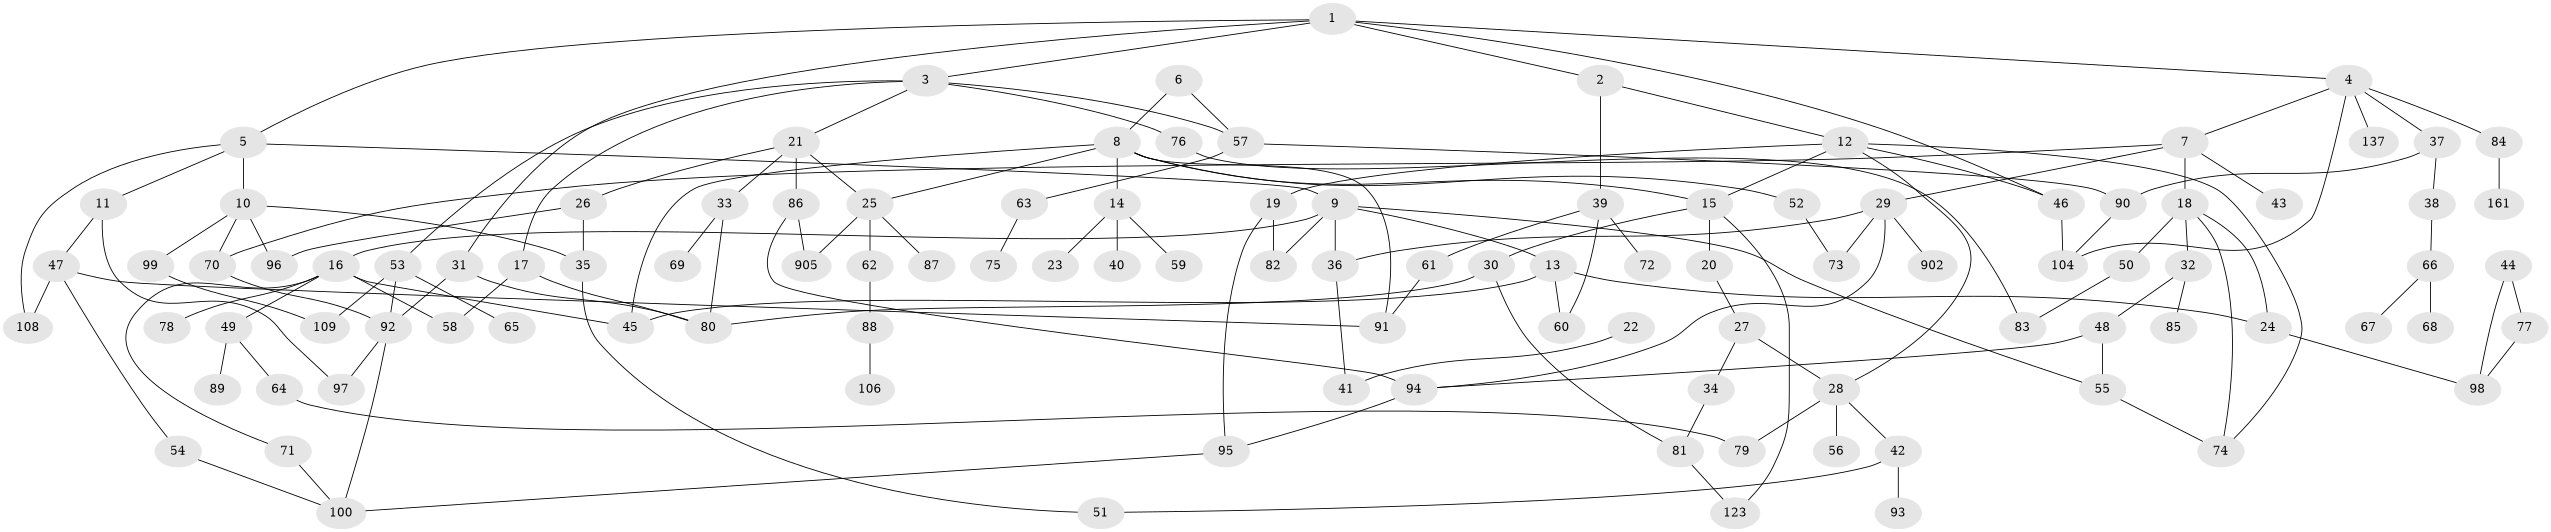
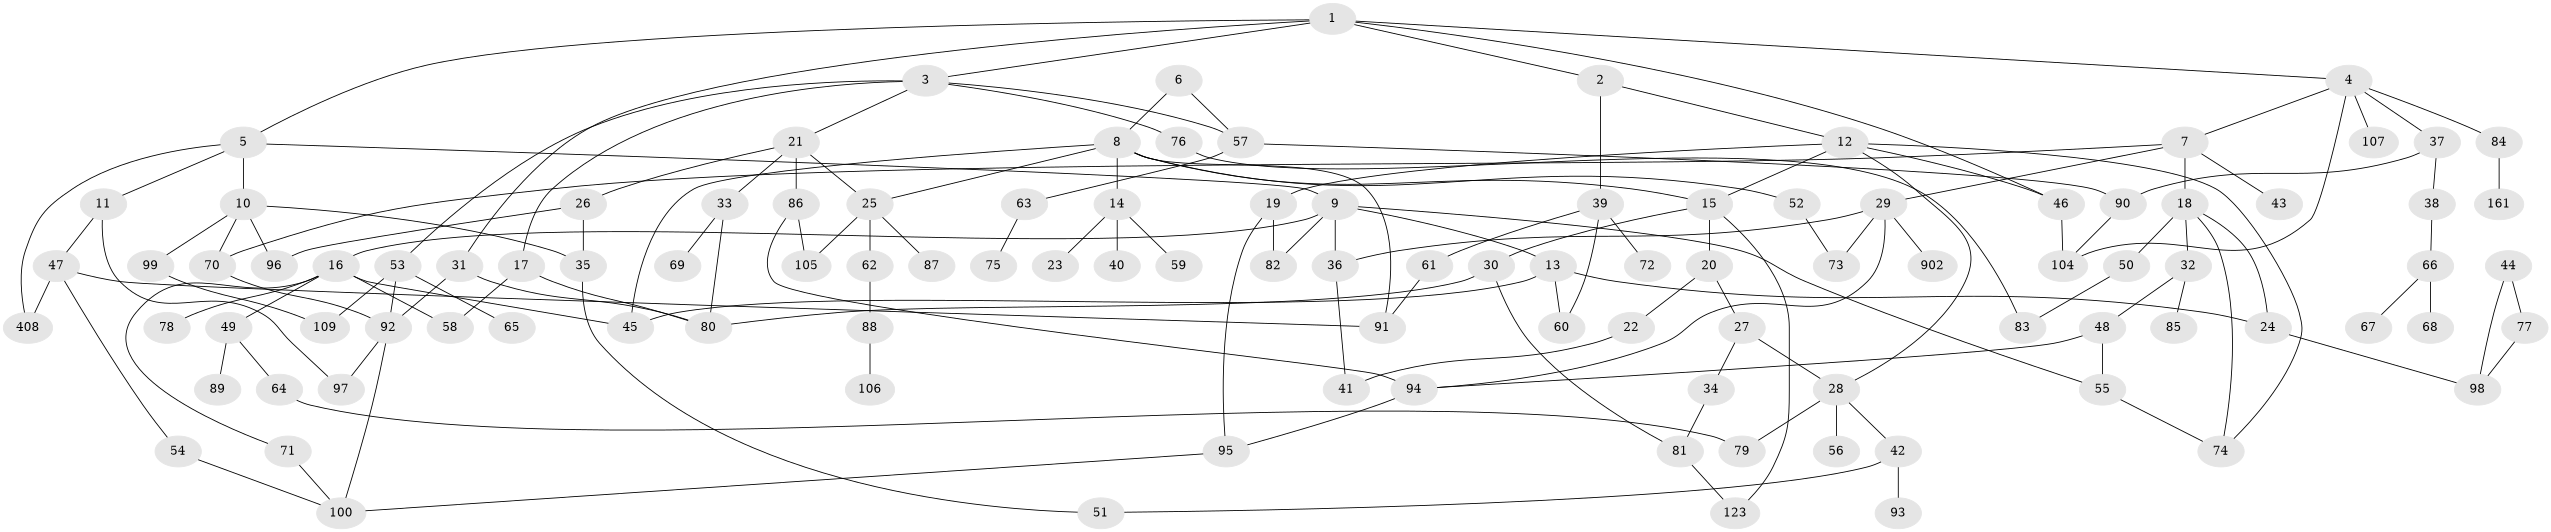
(2374, 142) -> (2374, 142)
(806, 266) -> (806, 266)
none -> (1670, 297)
(28, 328) -> (28, 328)
